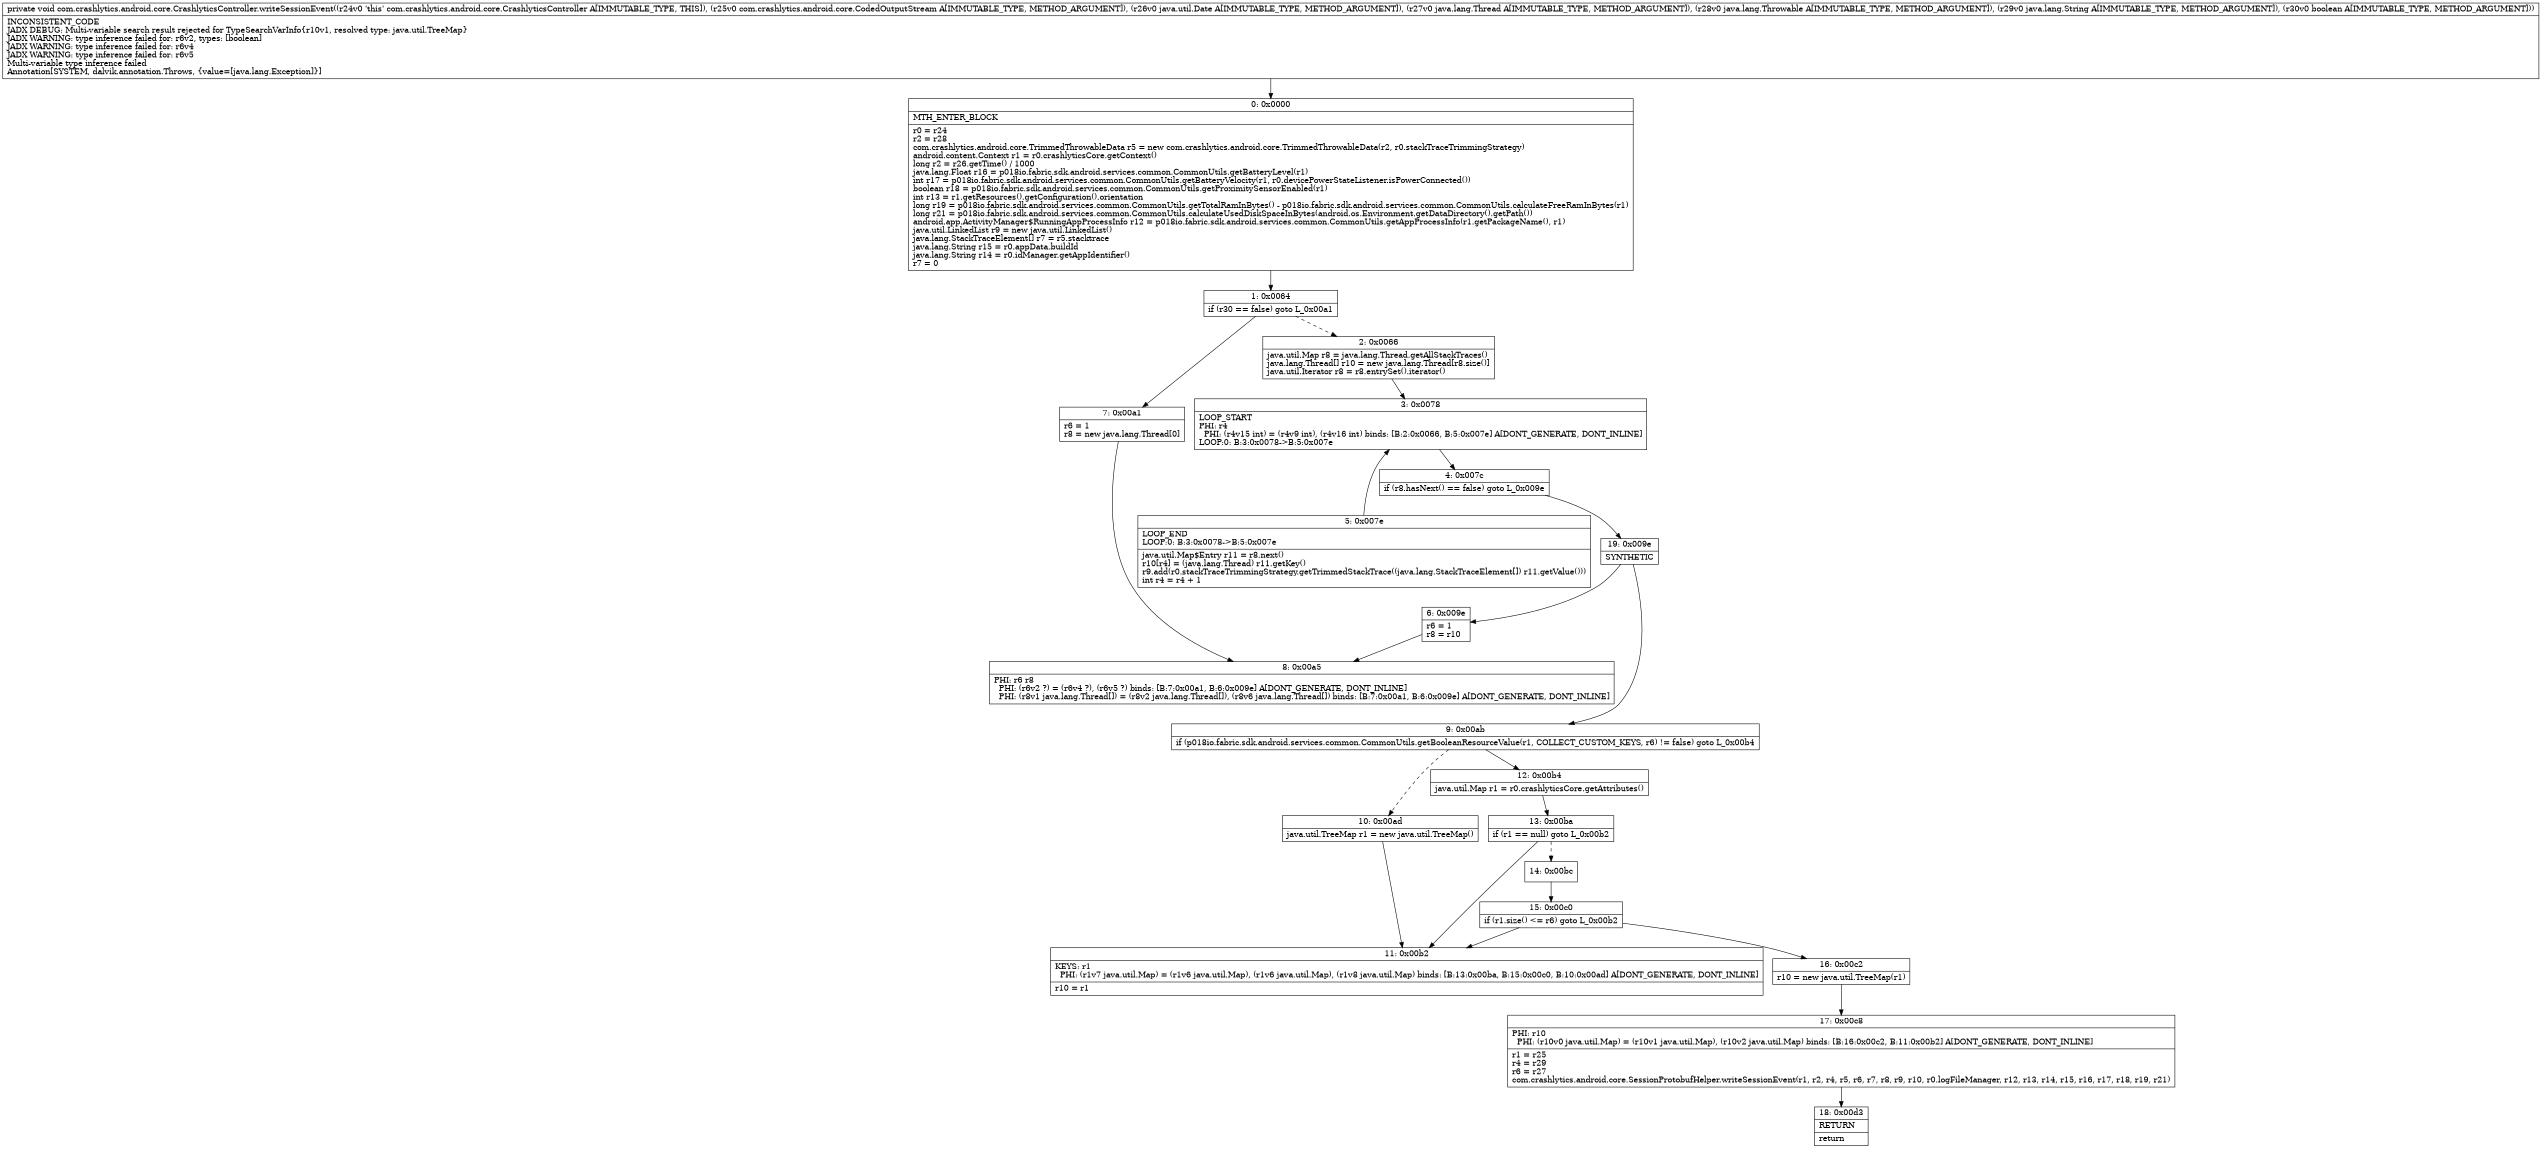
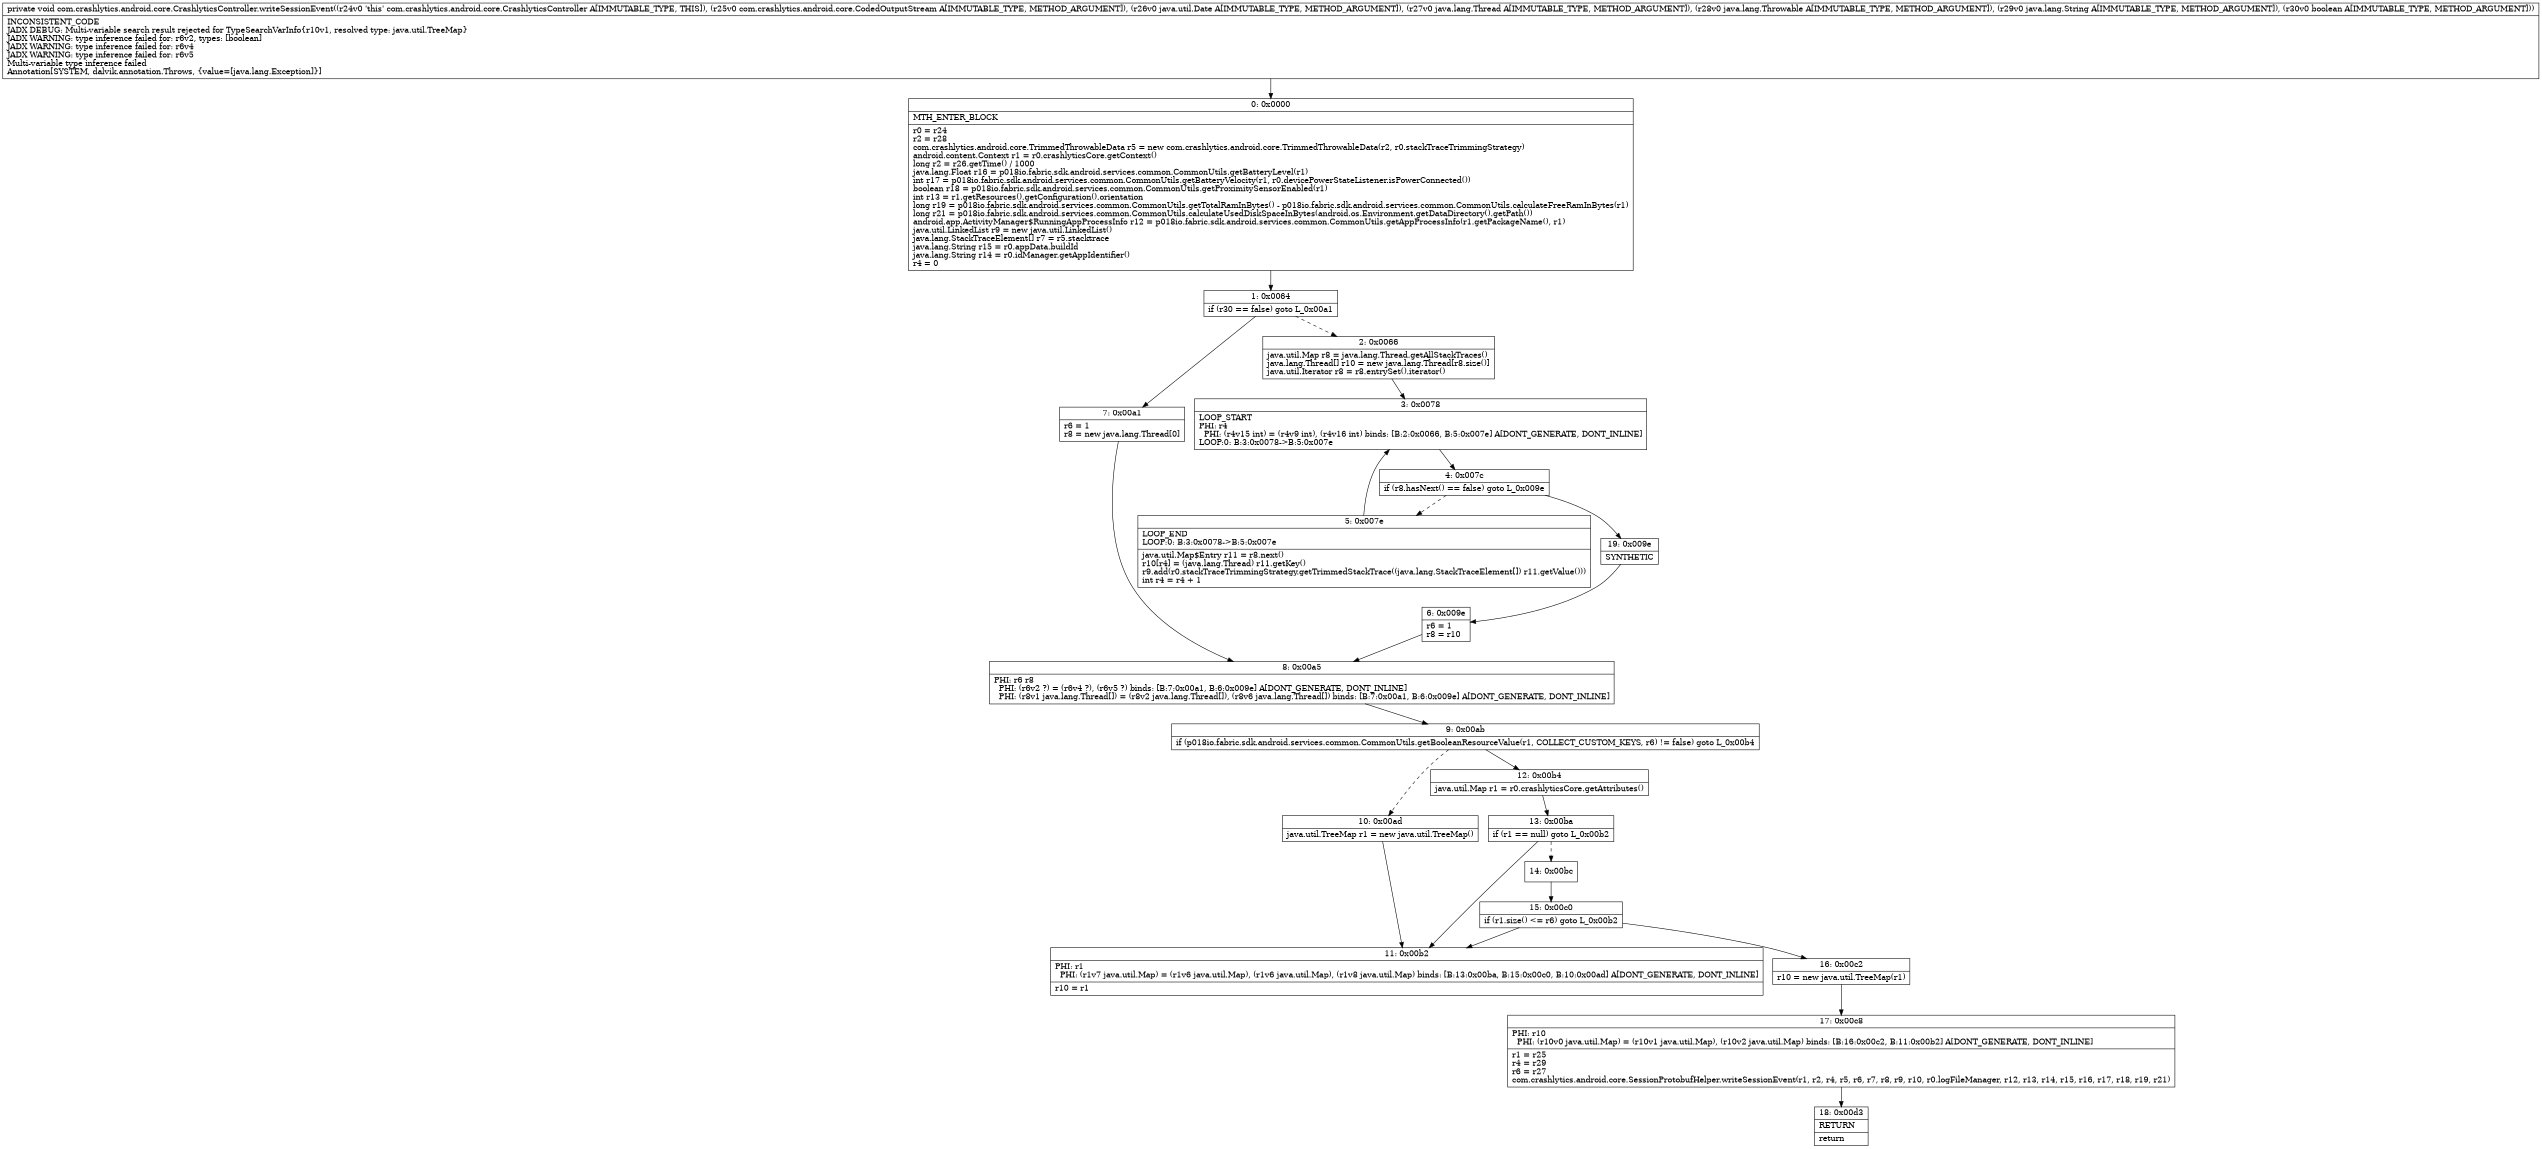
(926, 264) -> (926, 264)
none -> (1434, 504)
(1639, 661) -> (1394, 713)
(1074, 967) -> (1071, 967)
